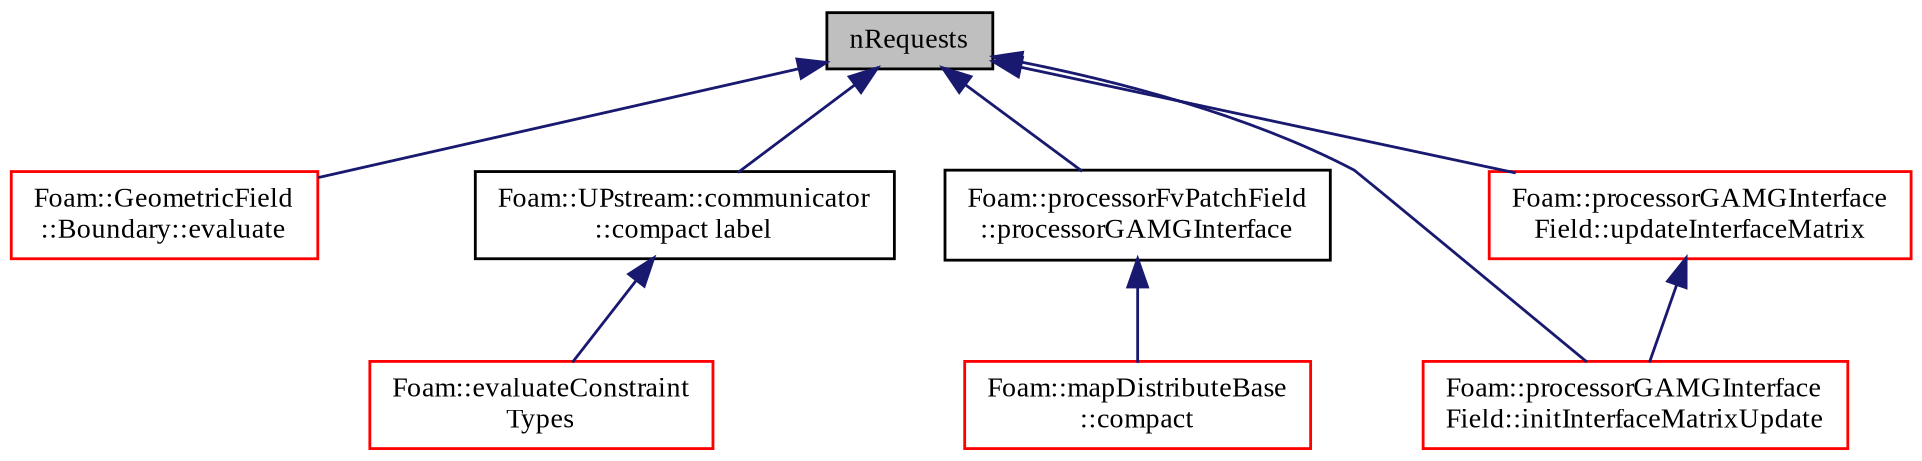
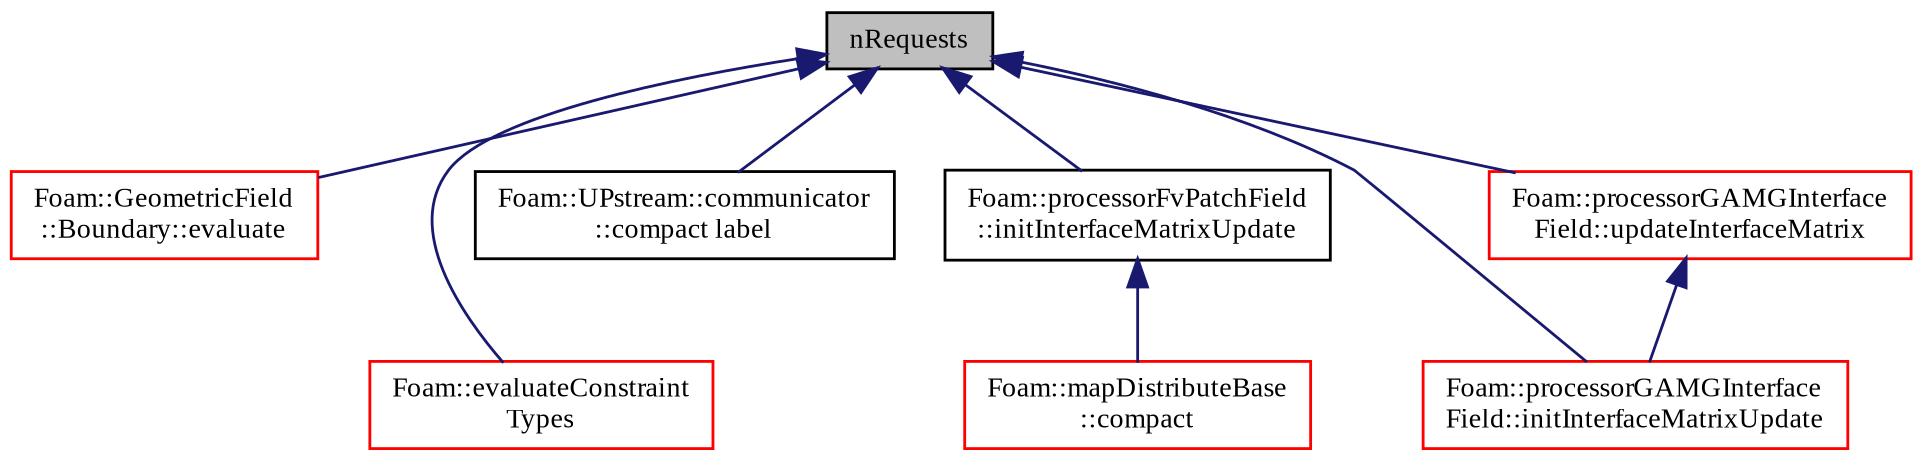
(1138, 215) -> (1138, 215)
(604, 321) -> (452, 167)
